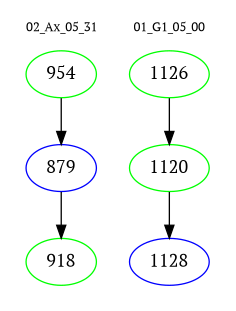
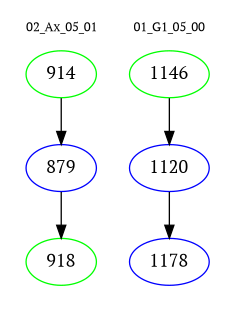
(62, 28) -> (62, 28)
(61, 74) -> (61, 74)
(169, 74) -> (169, 74)
(169, 168) -> (169, 168)
(169, 262) -> (169, 262)
